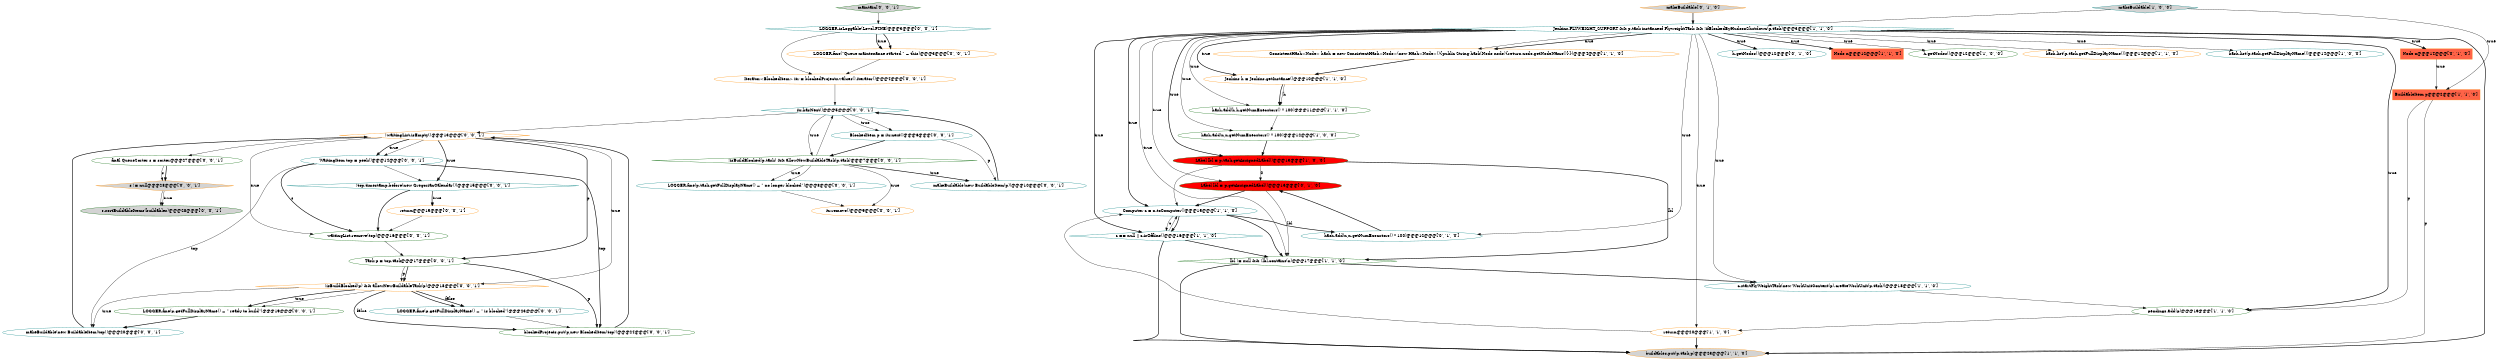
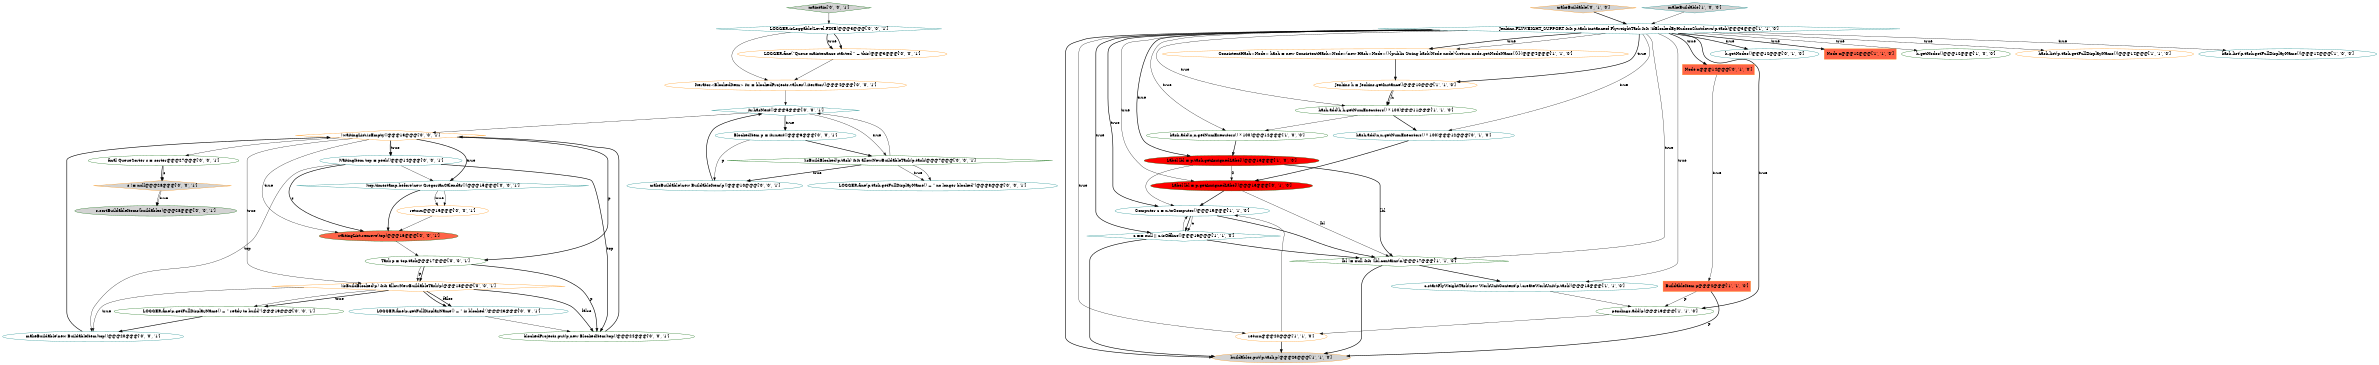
(2372, 18) -> none
(863, 211) -> none
(1279, 224) -> (1404, 122)
(379, 236) -> (389, 236)
(2236, 347) -> (1549, 346)
